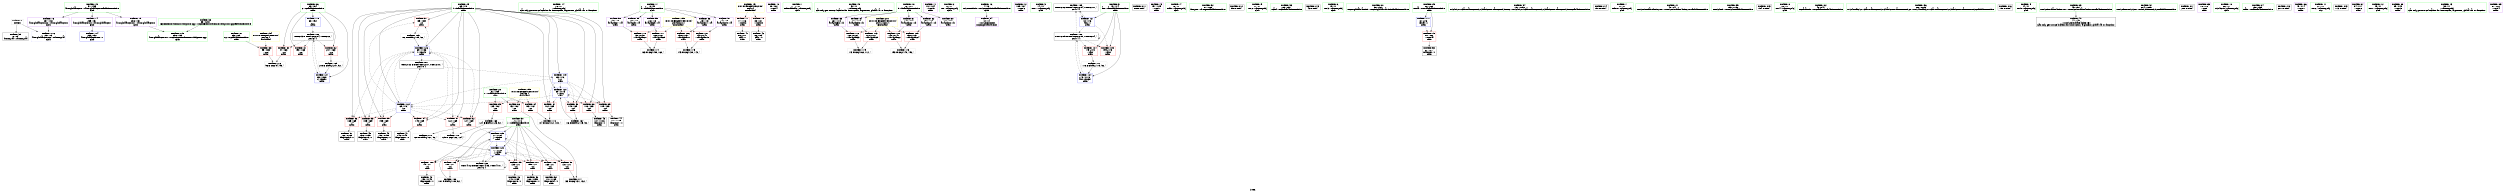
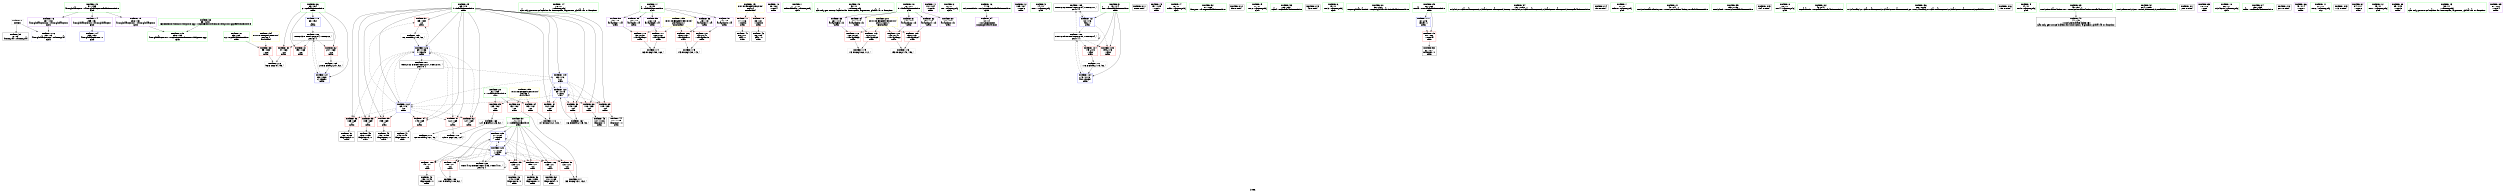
(483, 130) -> (499, 145)
